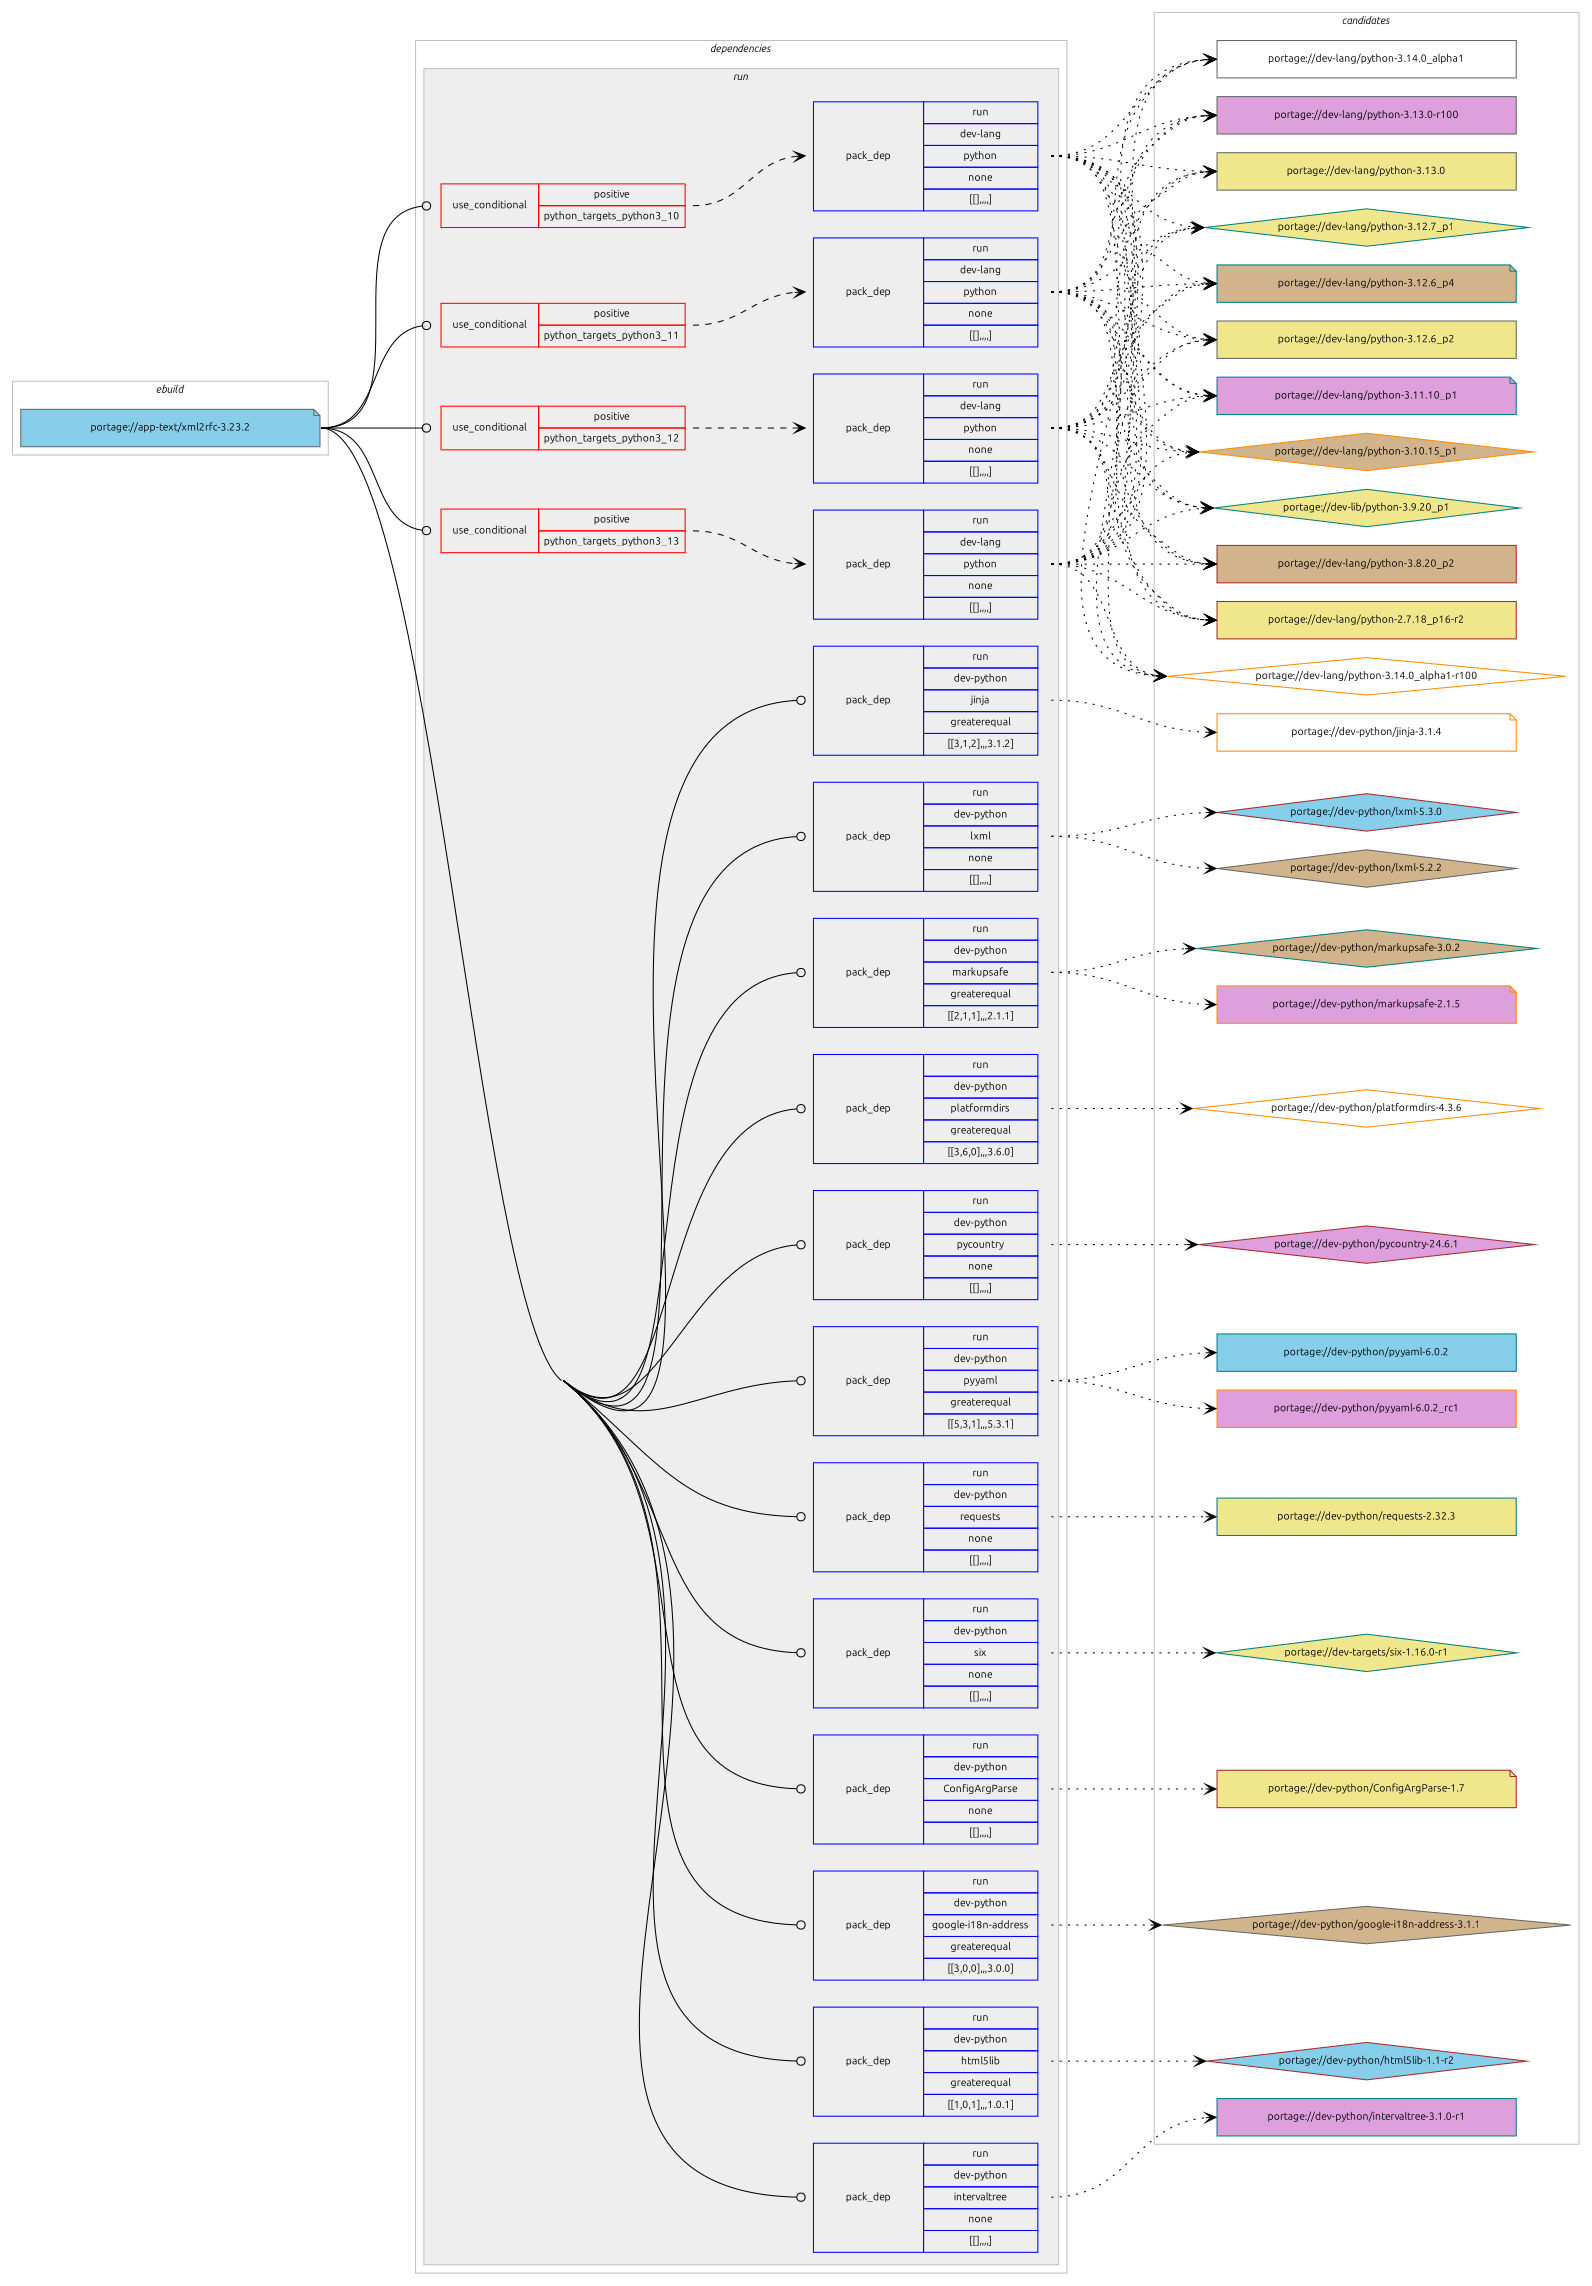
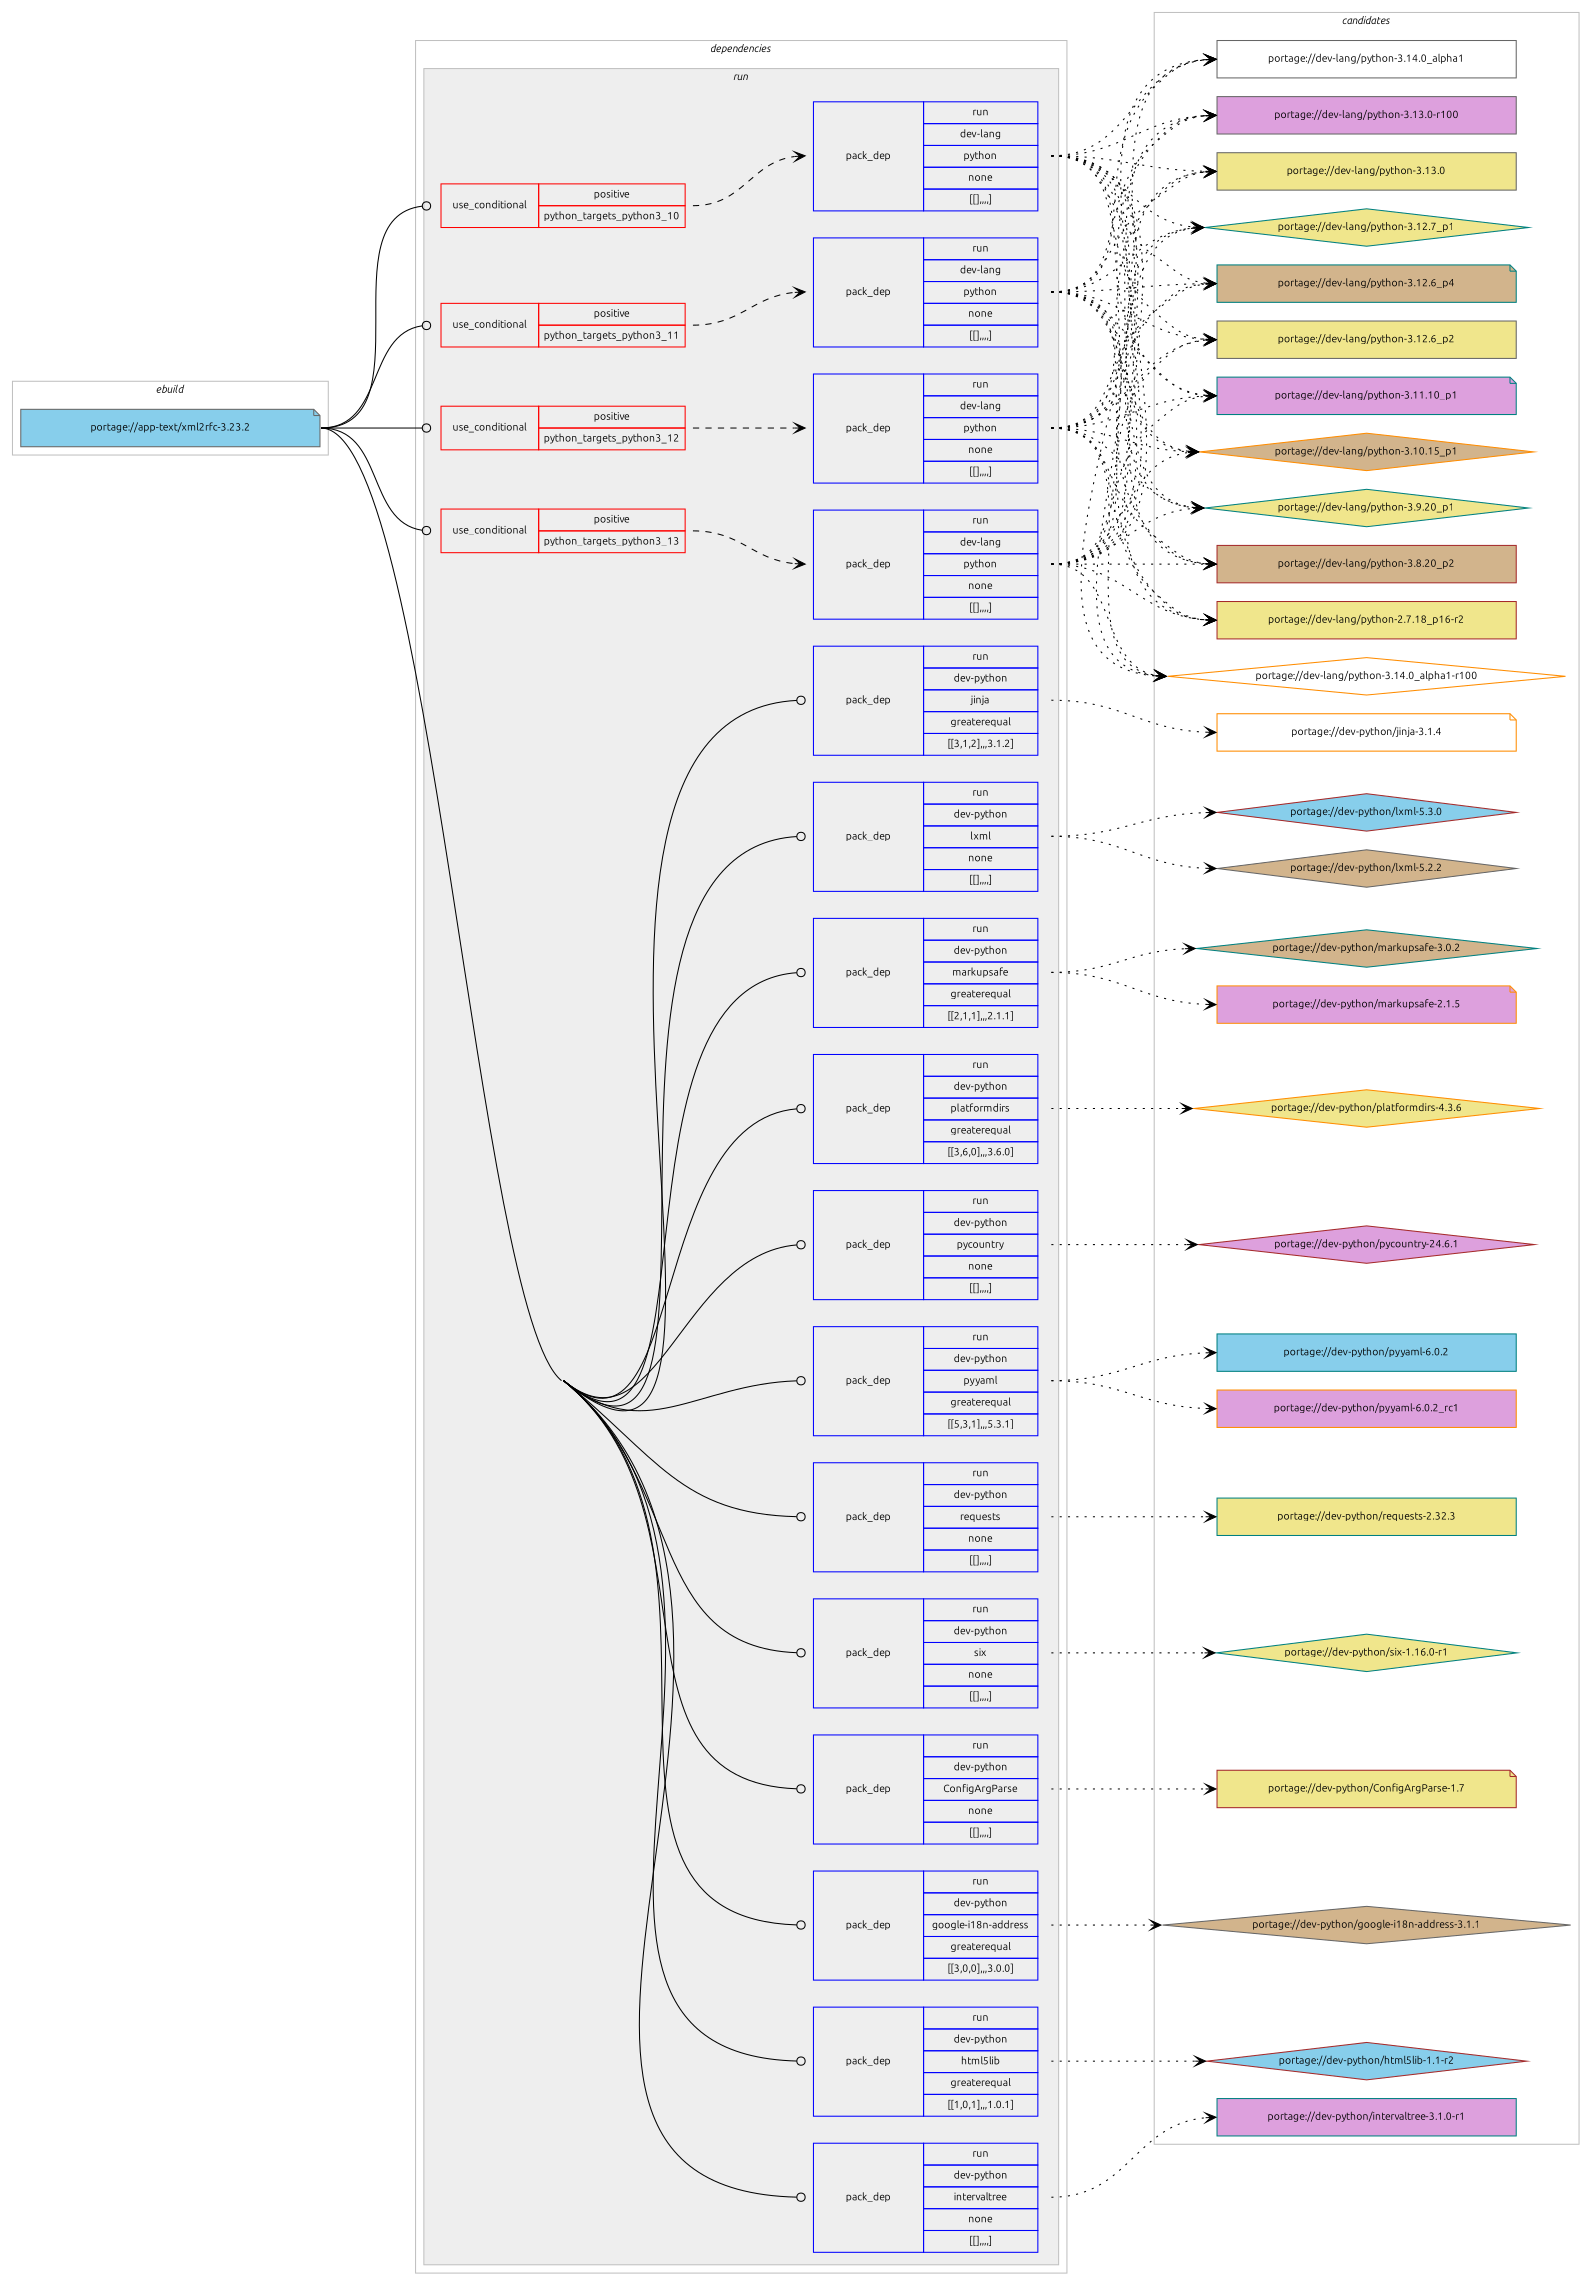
(1367, 508) -> (1367, 508)
(1367, 1108) -> (1367, 1108)
(1367, 1653) -> (1367, 1653)
